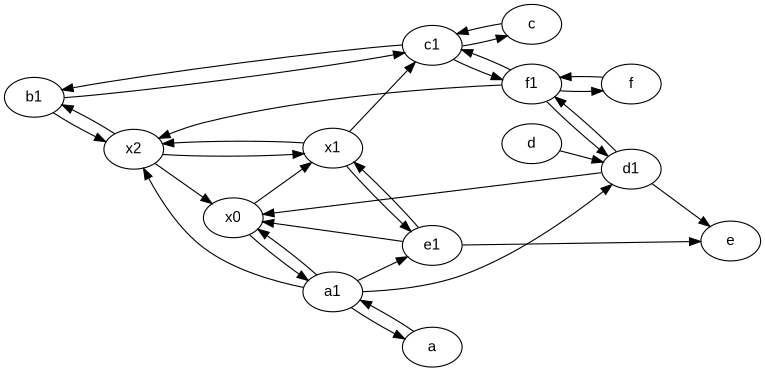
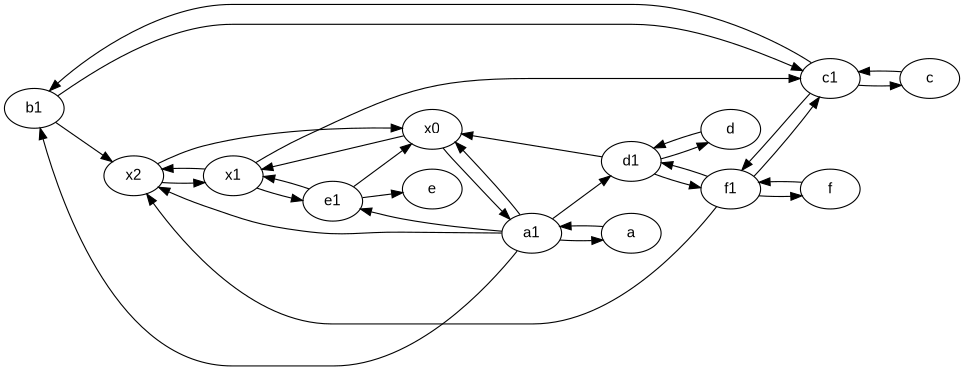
(94, 121) -> (237, 366)
(676, 202) -> (680, 153)
